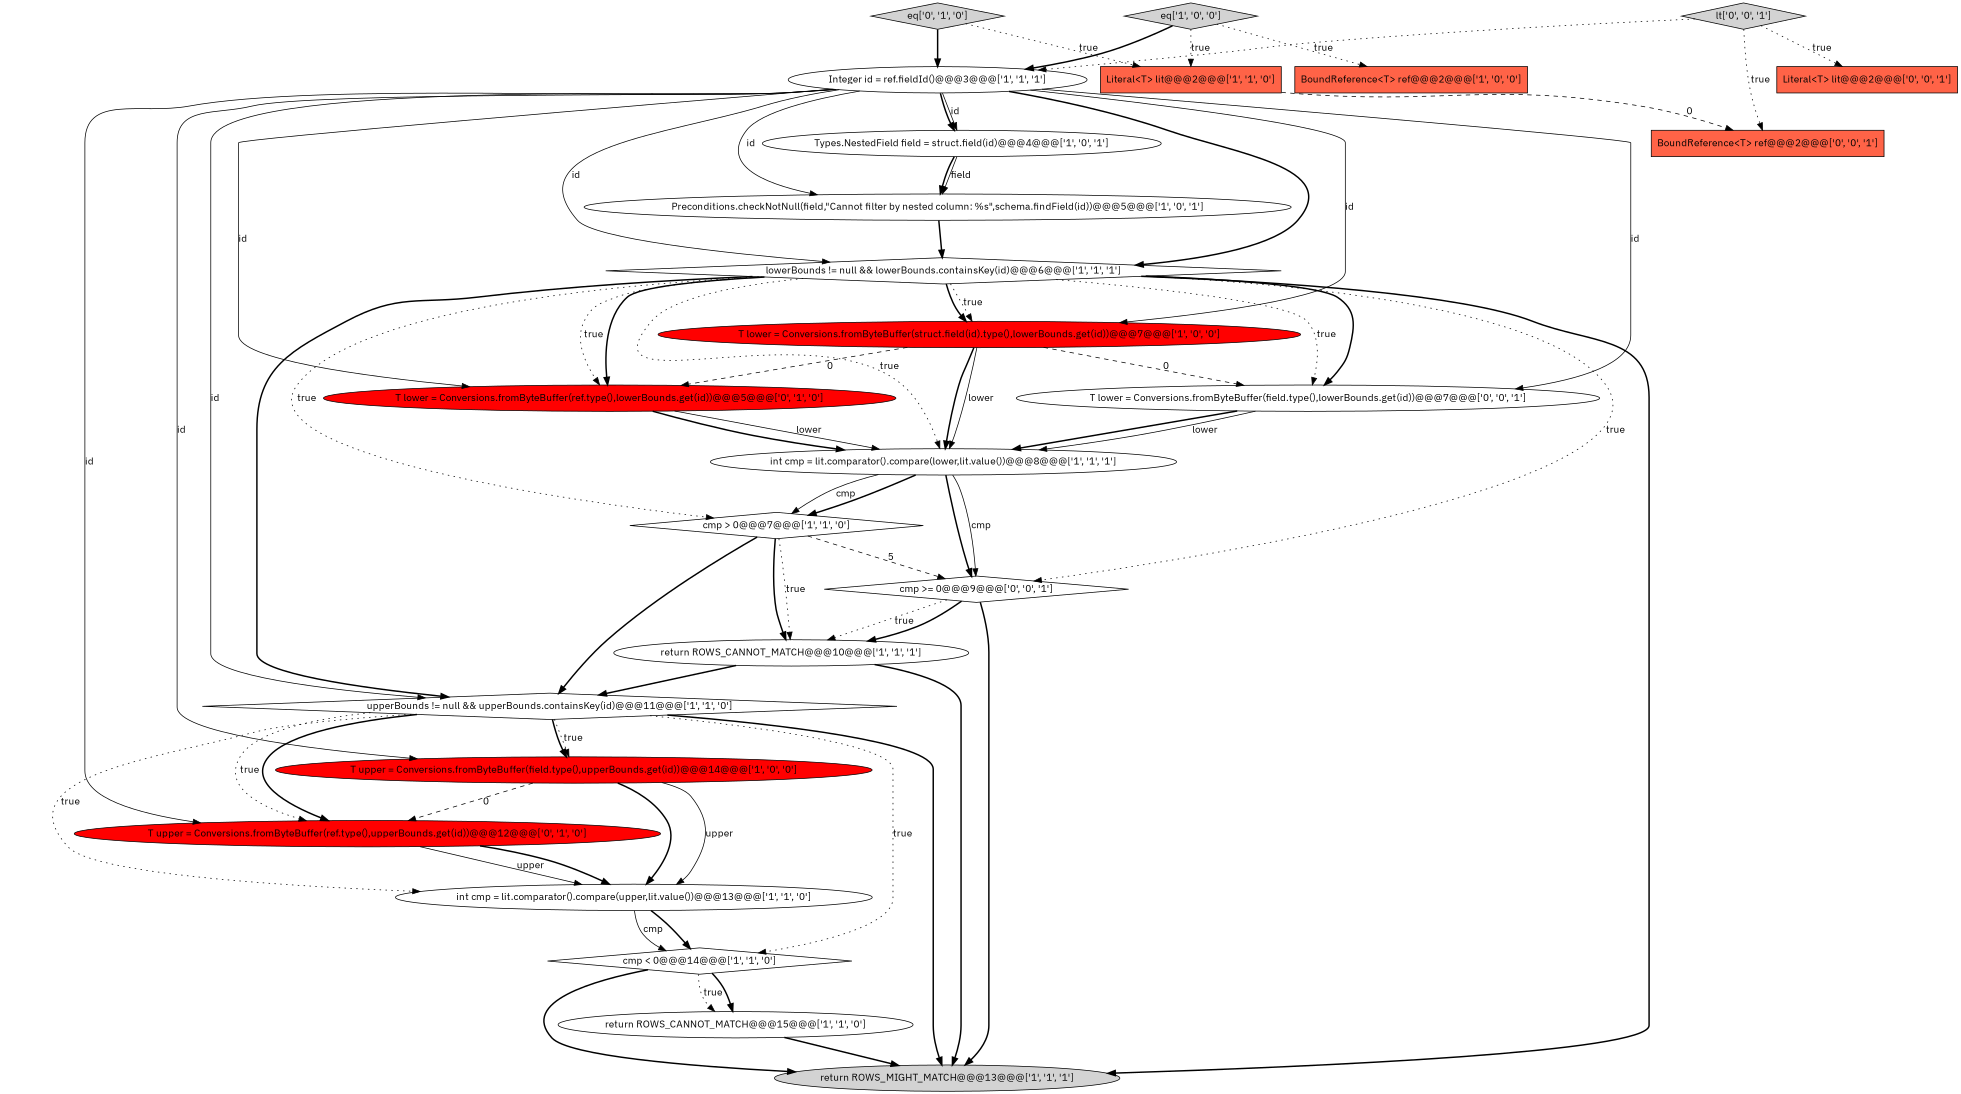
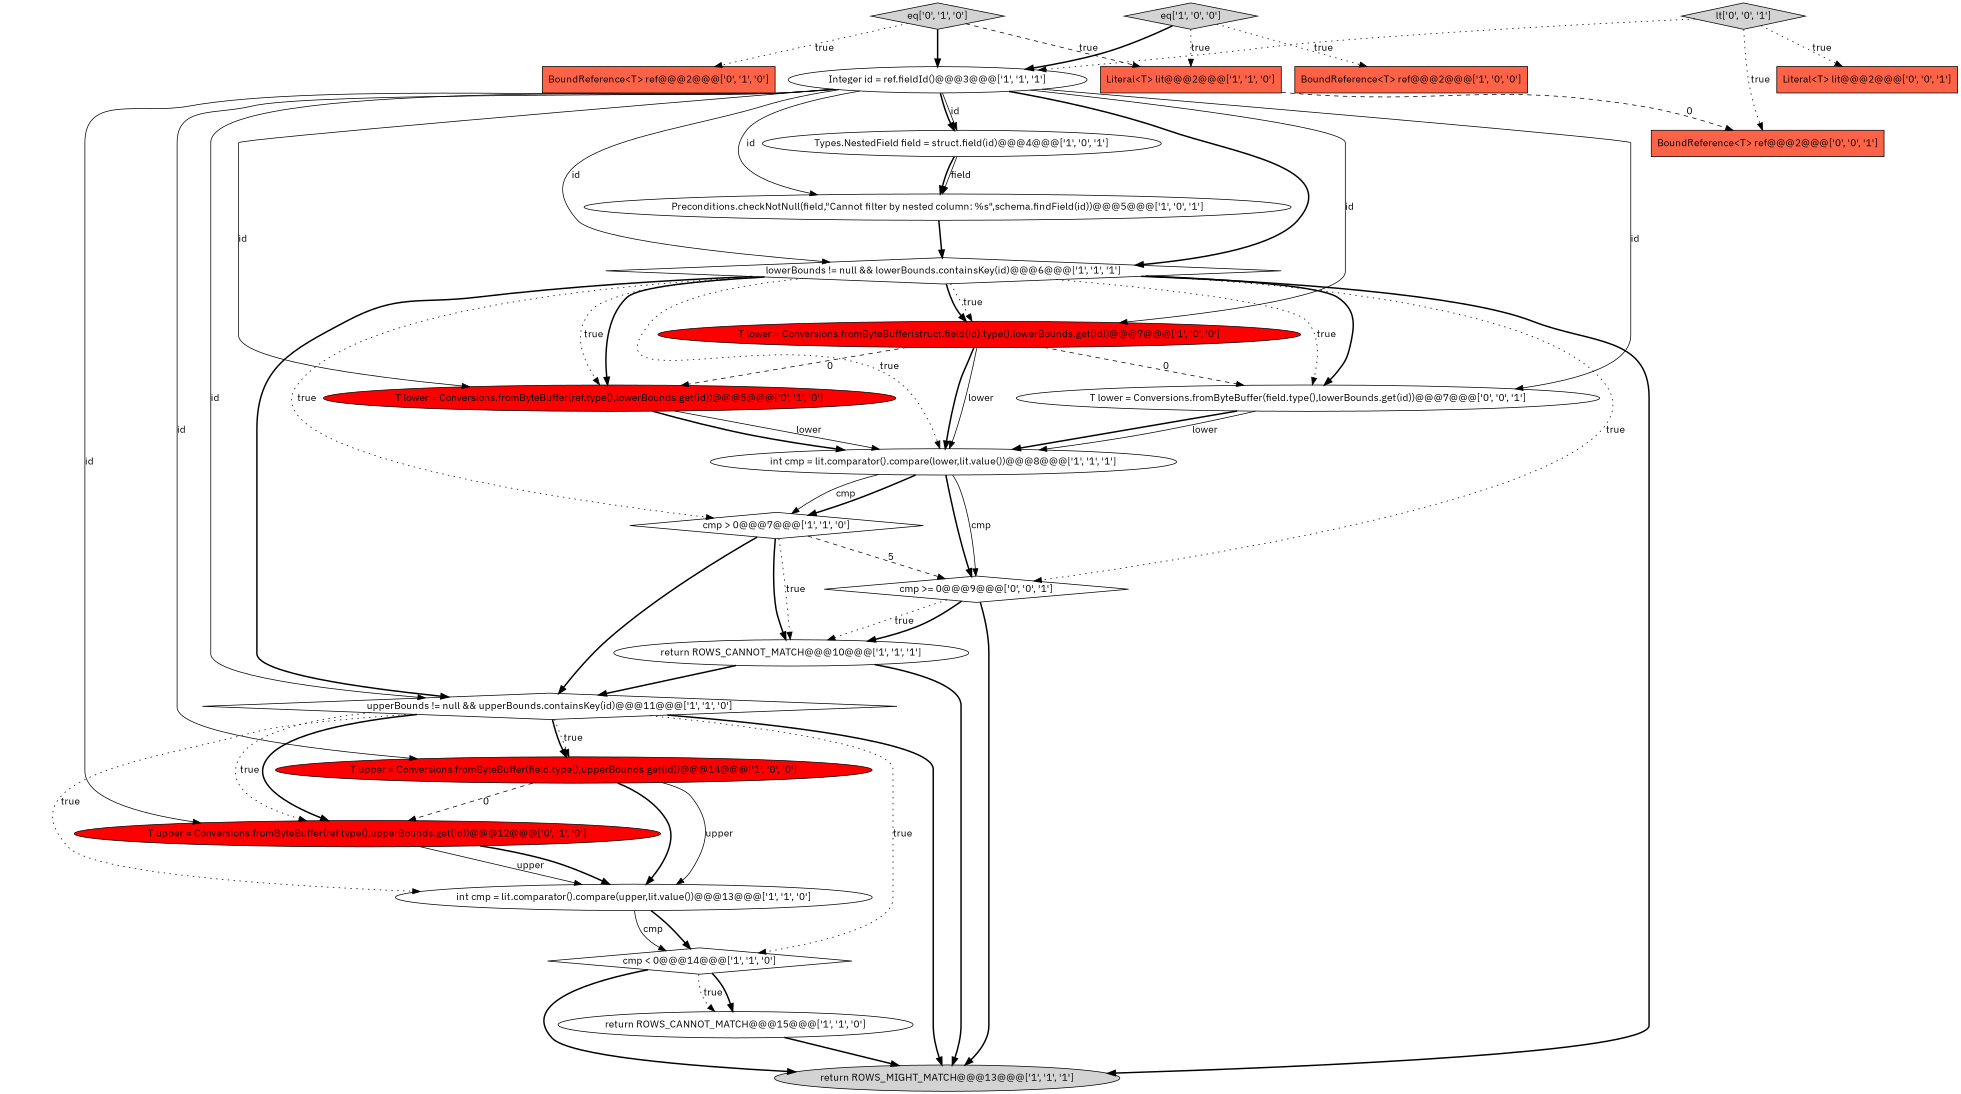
(1049, 44) -> (1049, 44)
none -> (659, 80)
